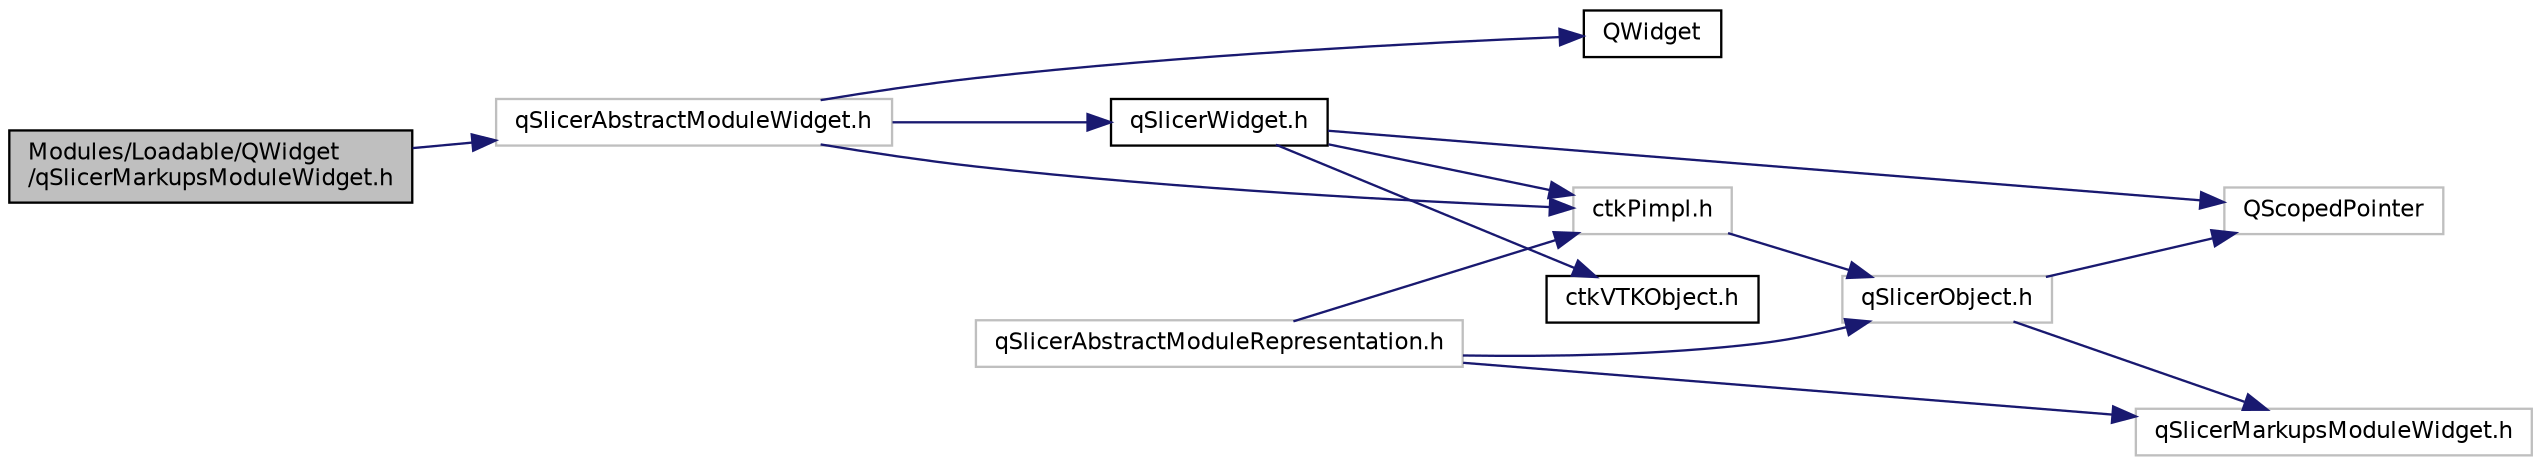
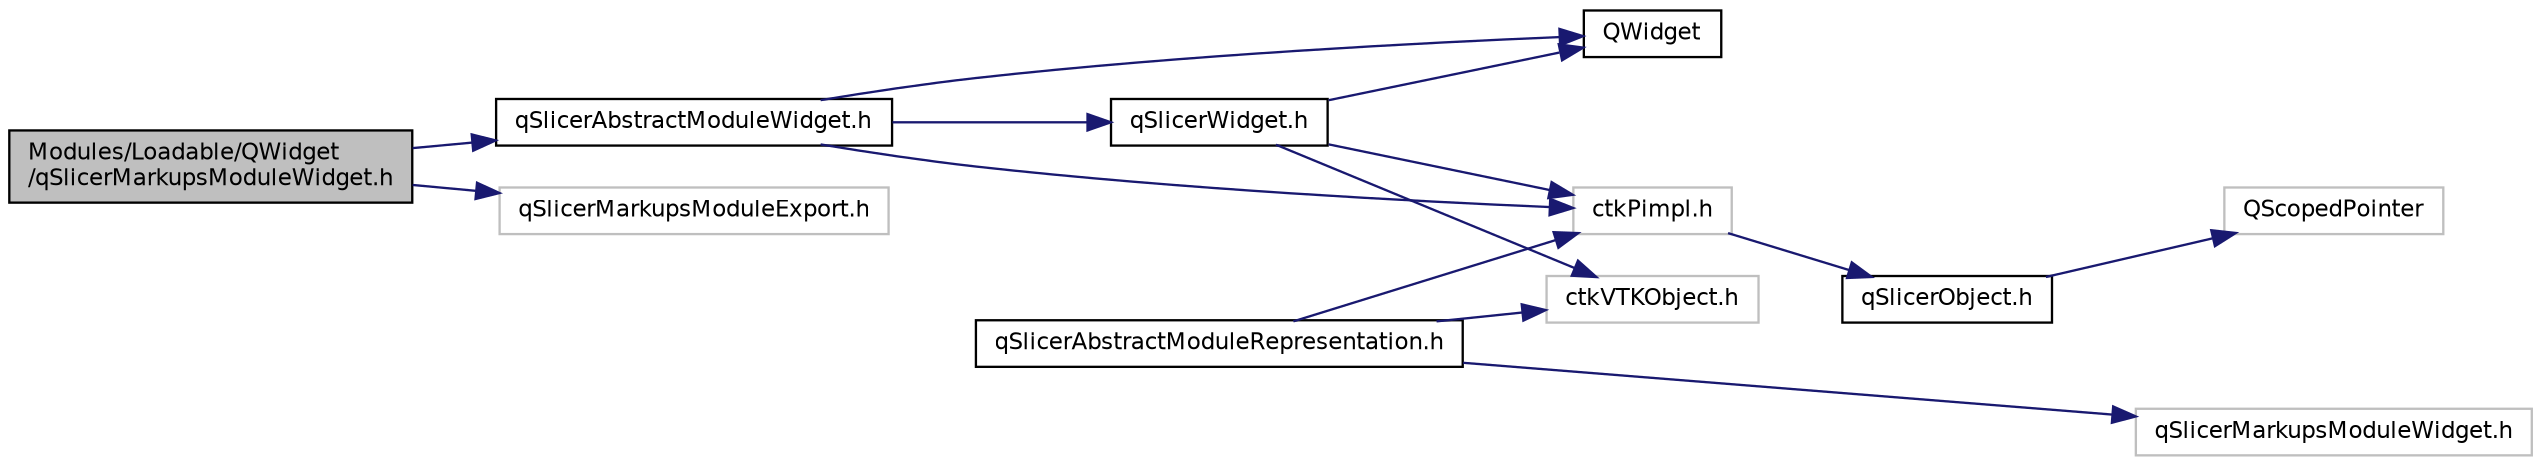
(694, 122) -> (694, 122)
(1764, 166) -> (1444, 76)
none -> (694, 211)
(1653, 299) -> (1653, 299)
(1947, 299) -> (1947, 299)
(1219, 344) -> (1219, 344)
(1656, 352) -> (1480, 317)
(2129, 362) -> none
